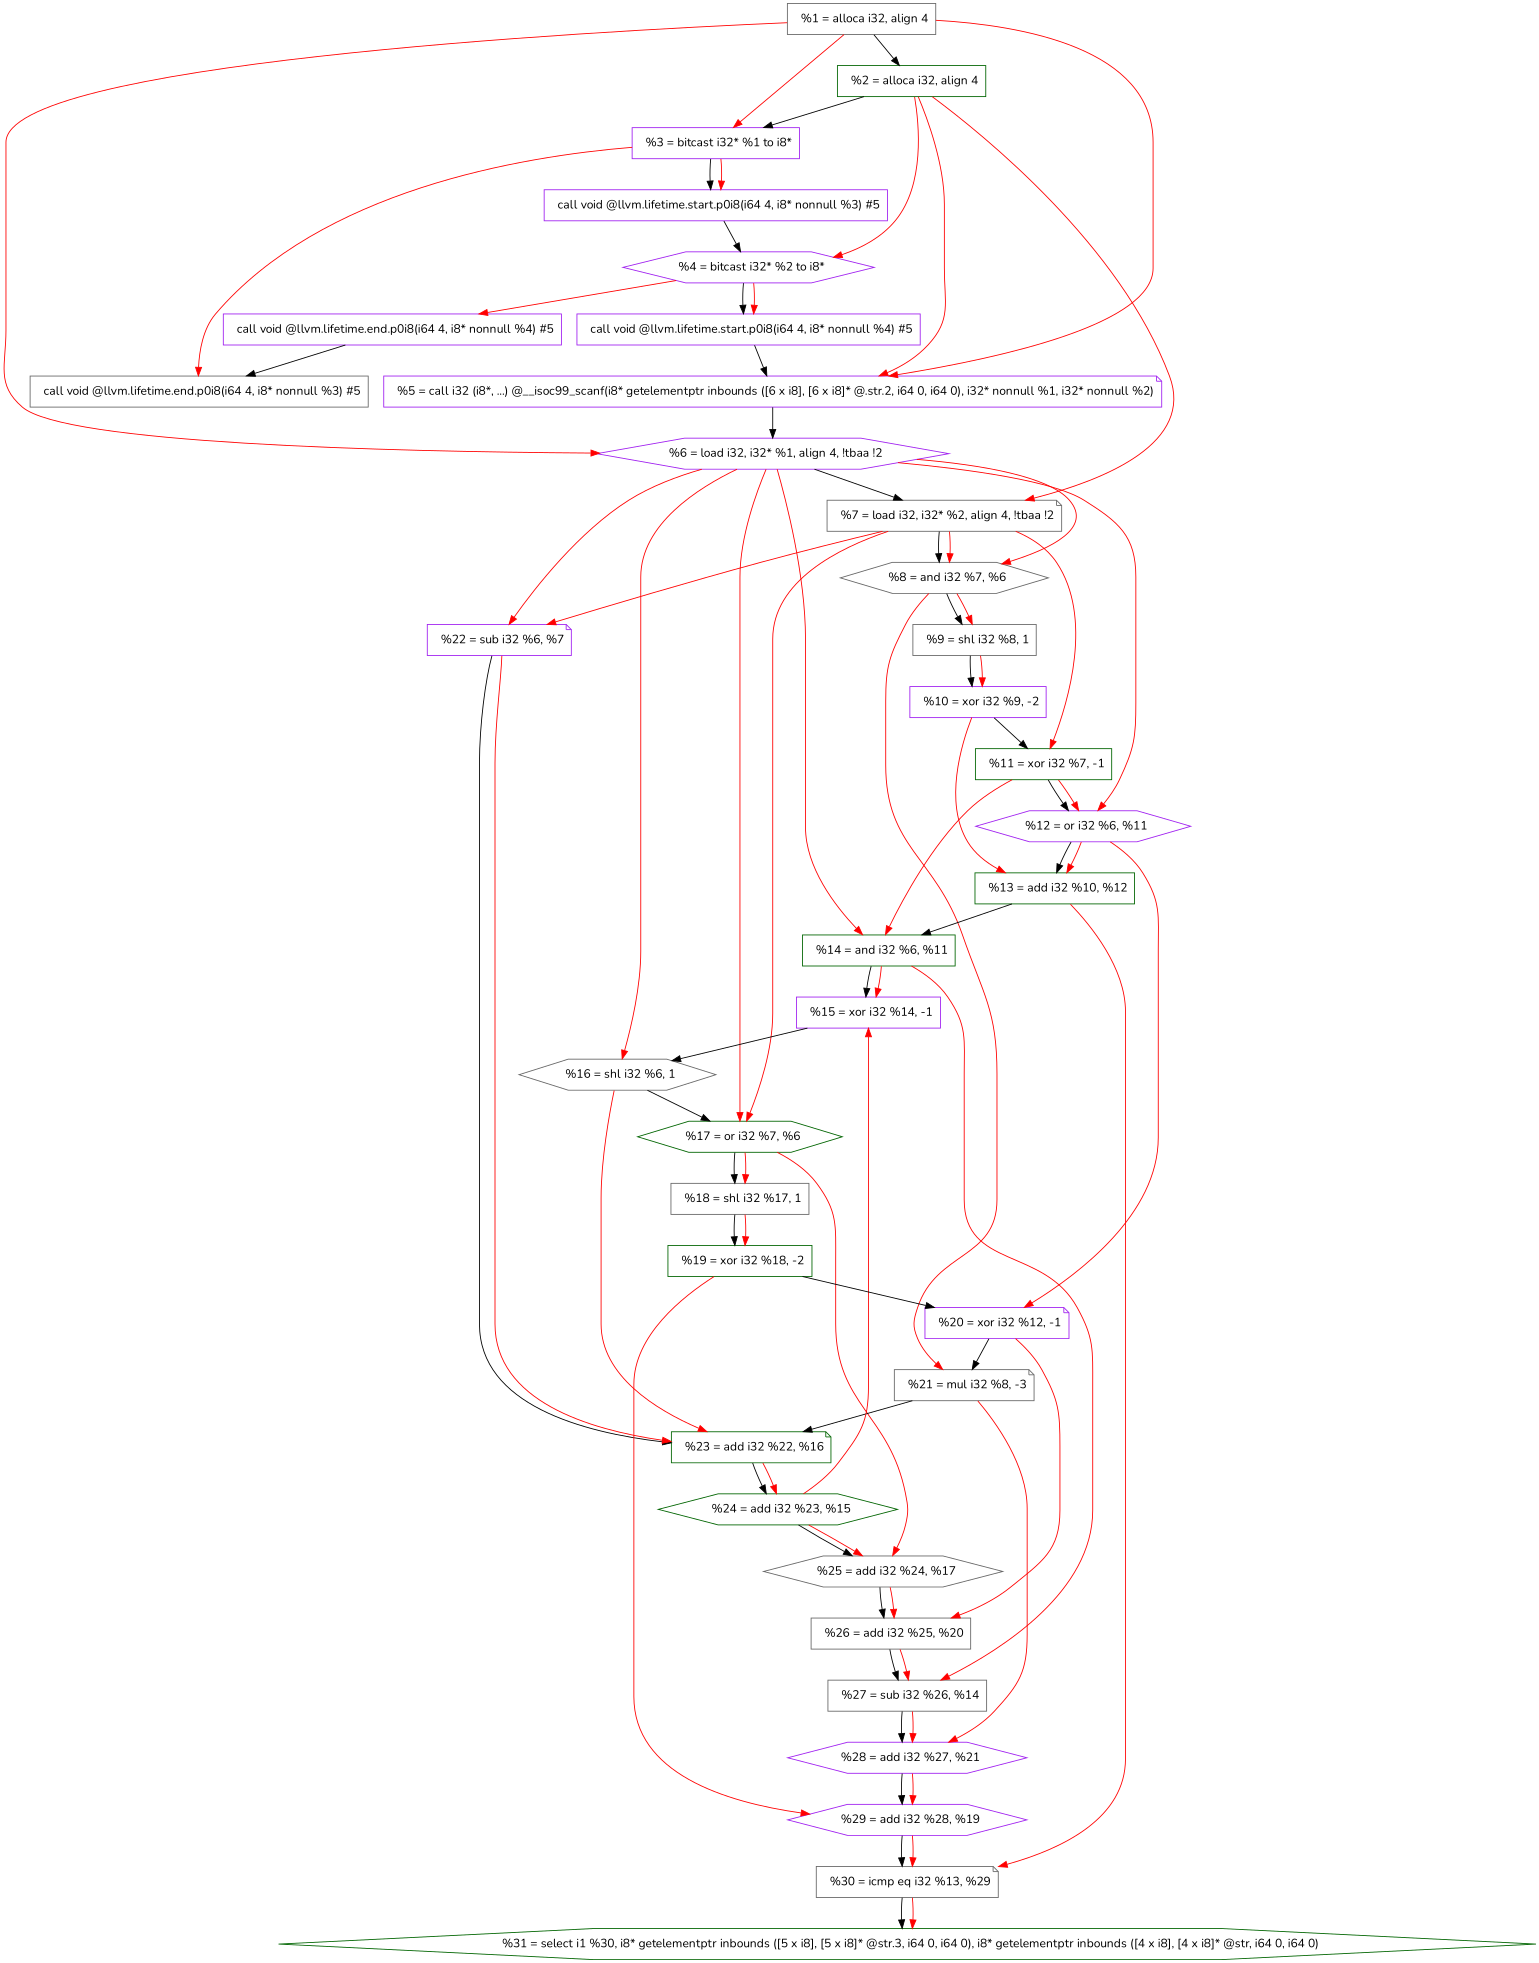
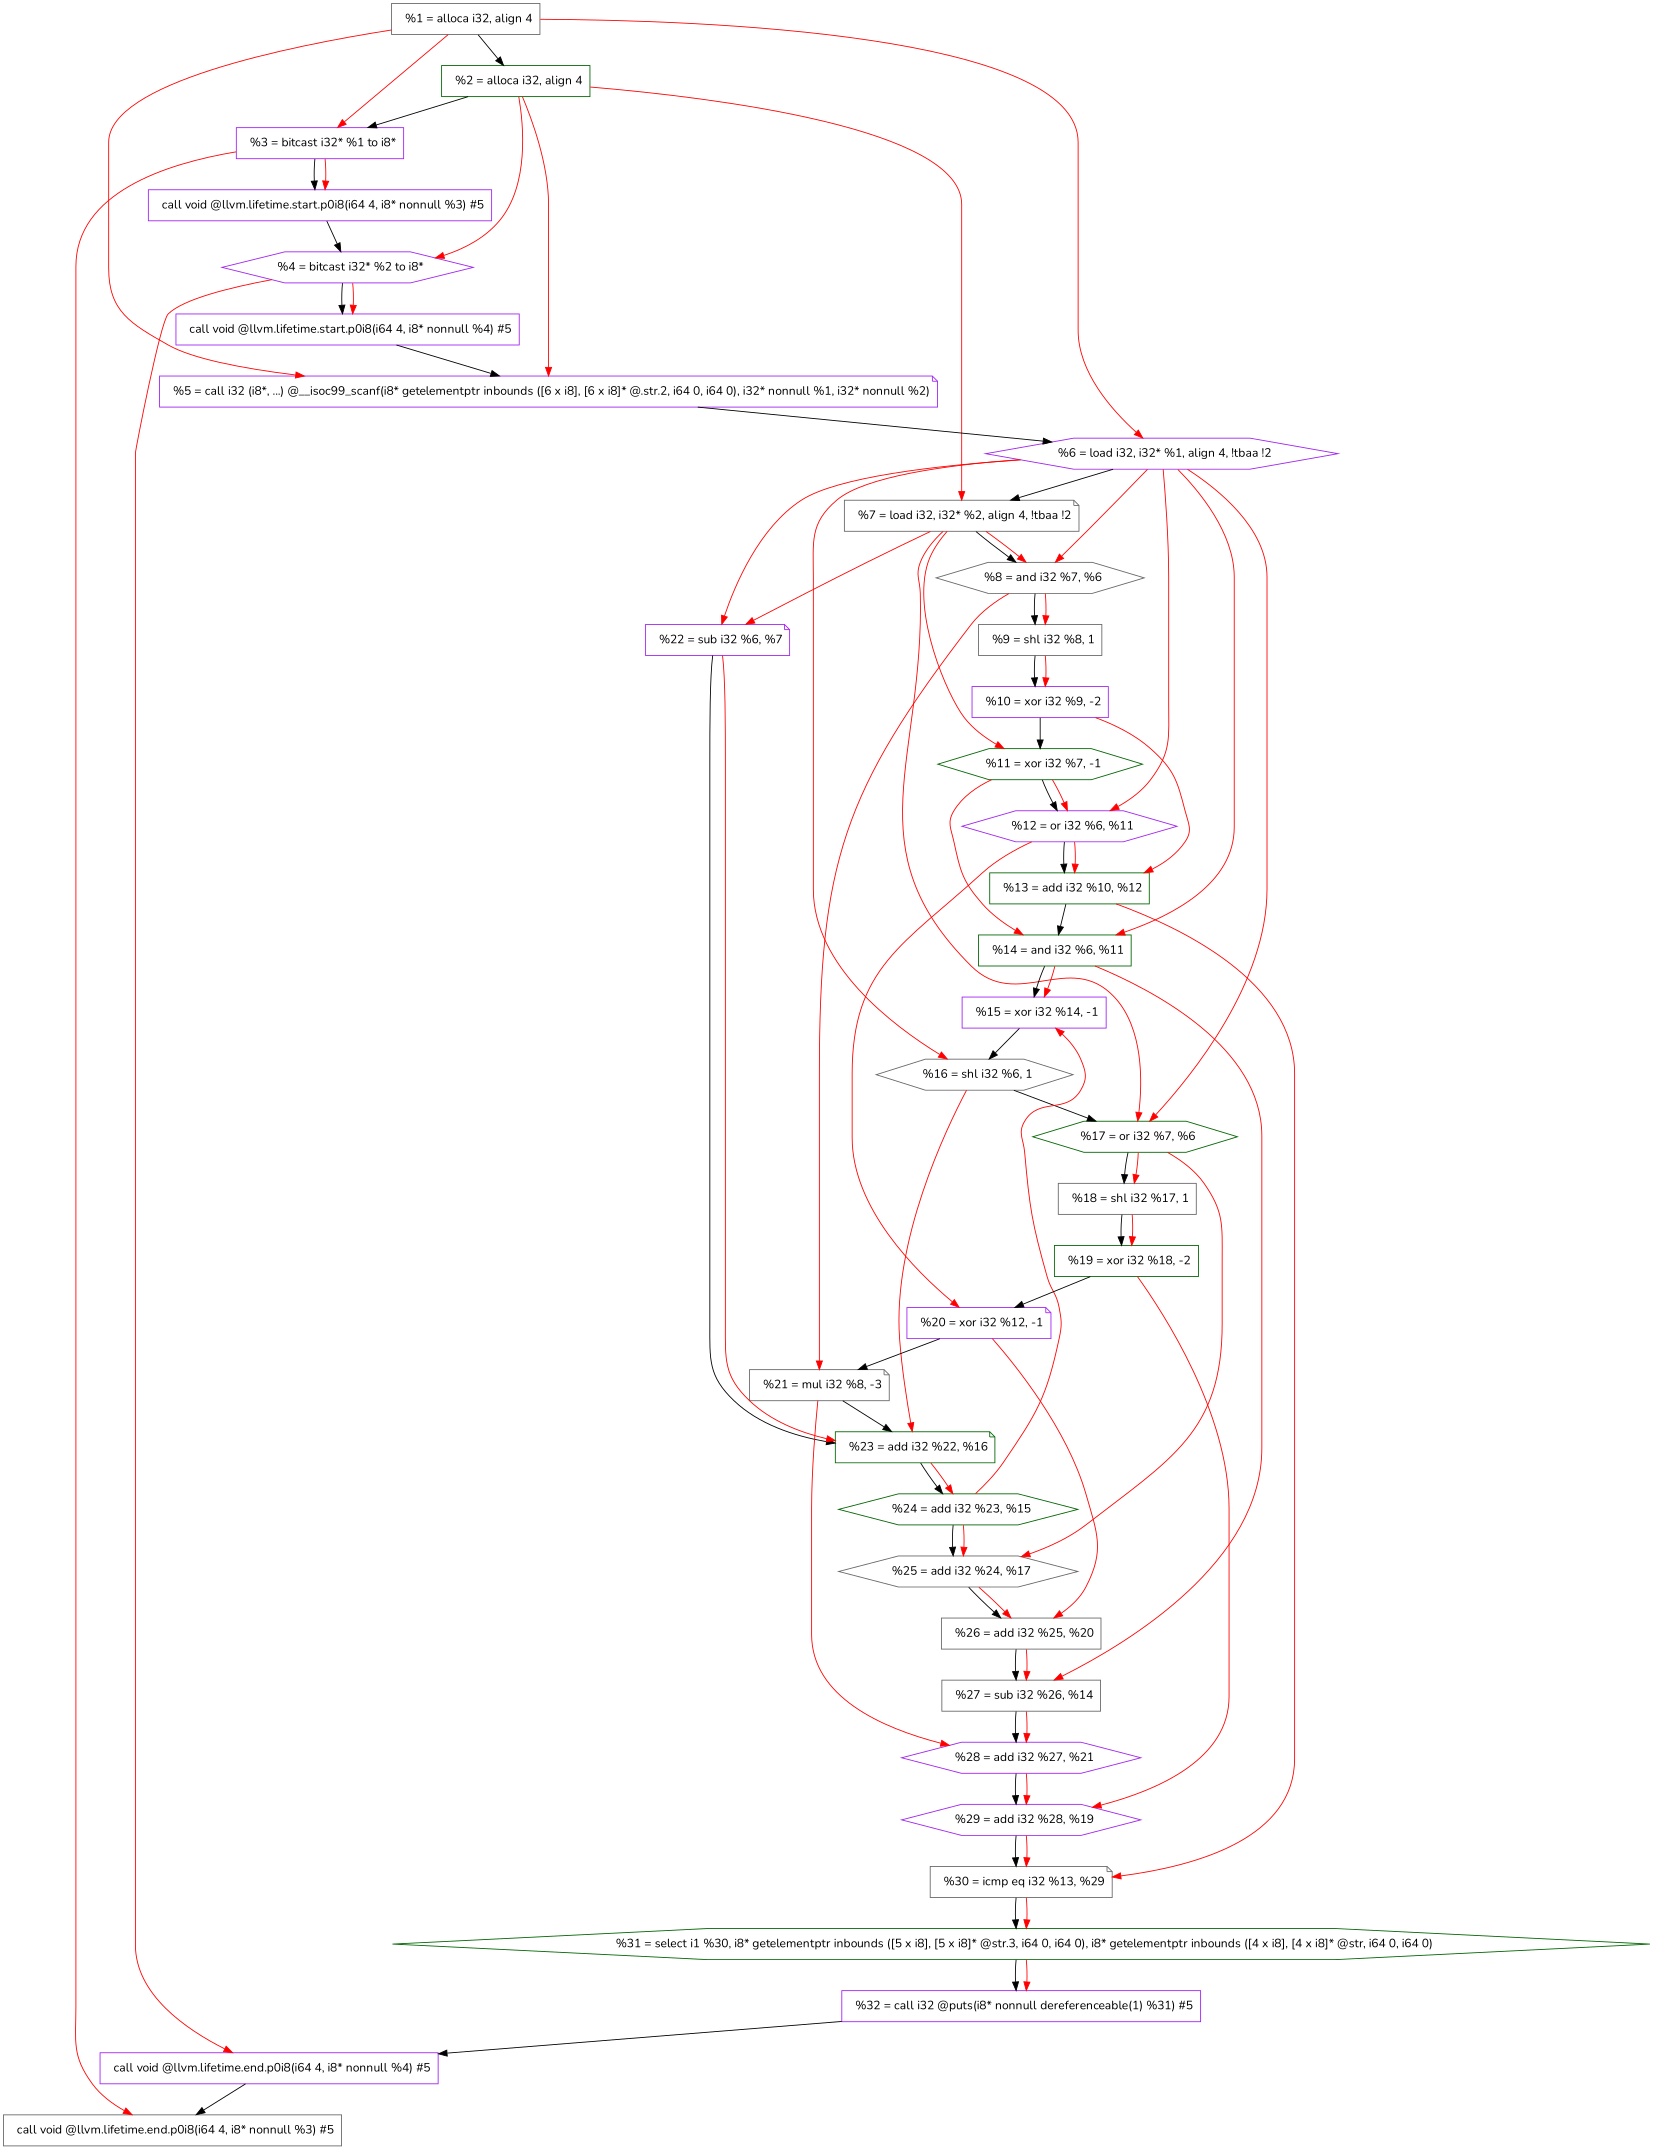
(1044, 764) -> (1040, 764)
none -> (1021, 2006)
